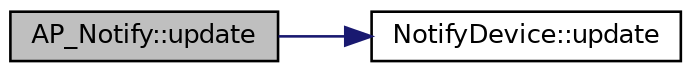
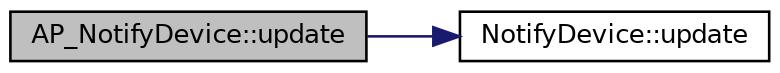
(144, 36) -> (188, 36)
